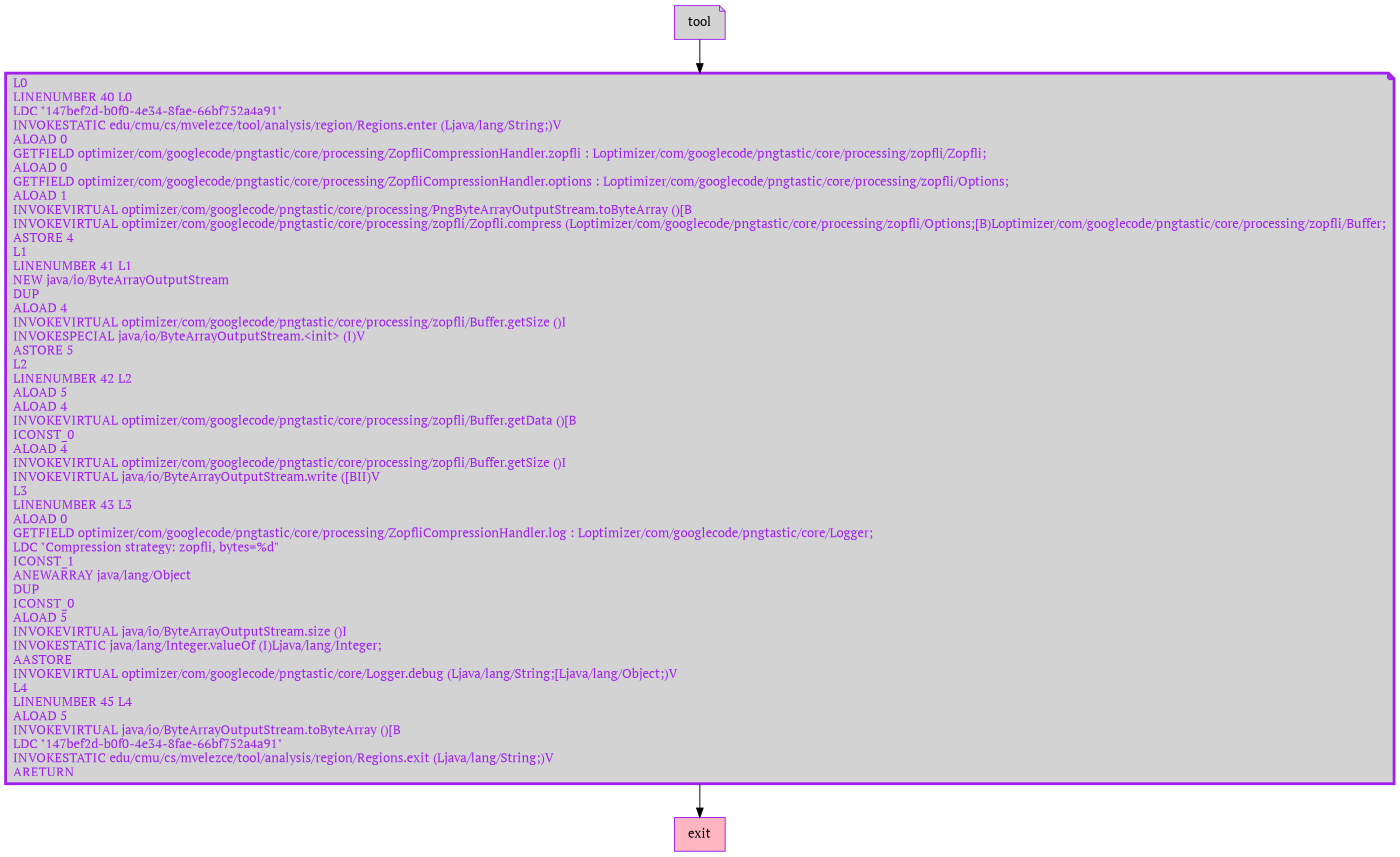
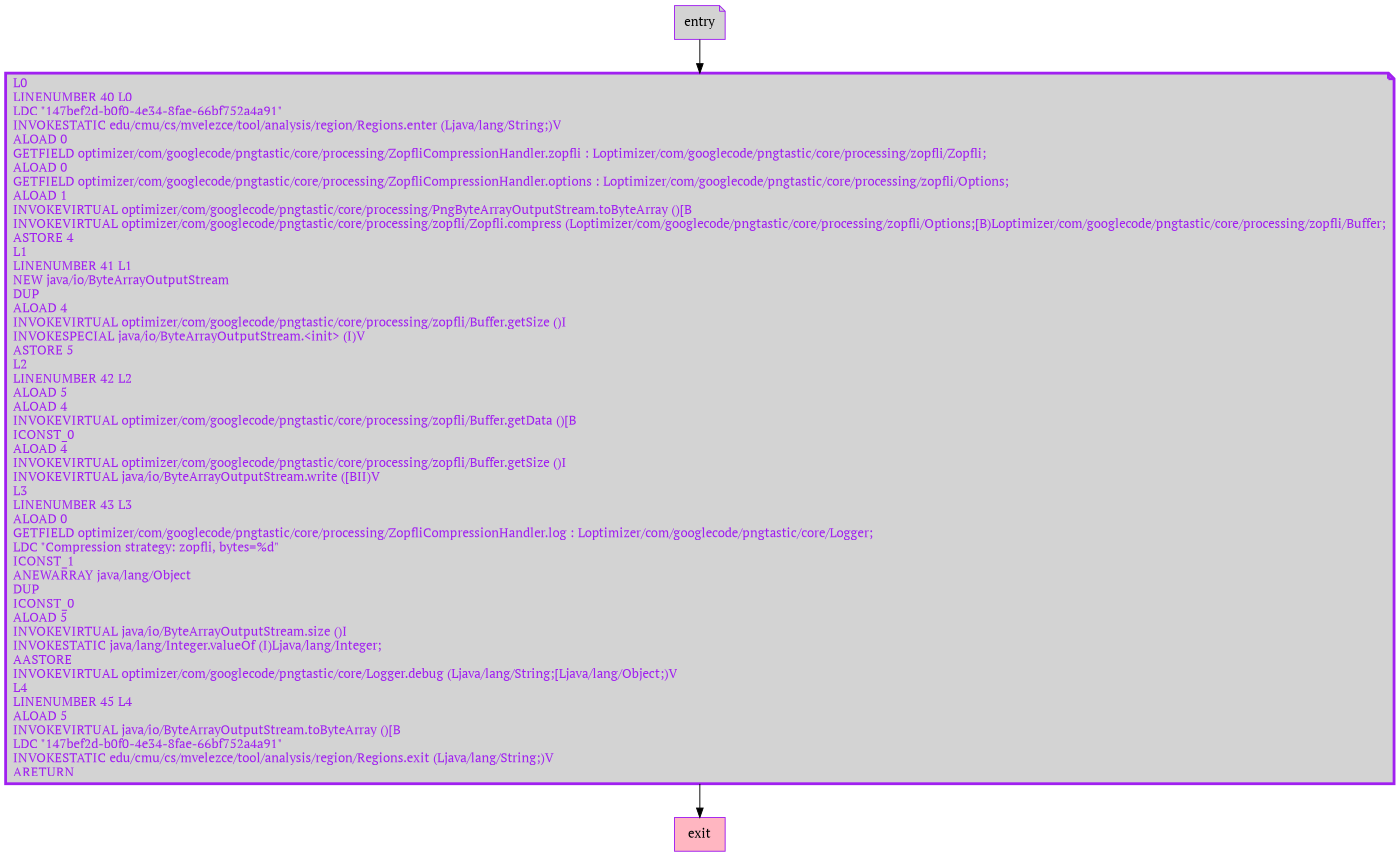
(700, 22) -> (700, 22)
